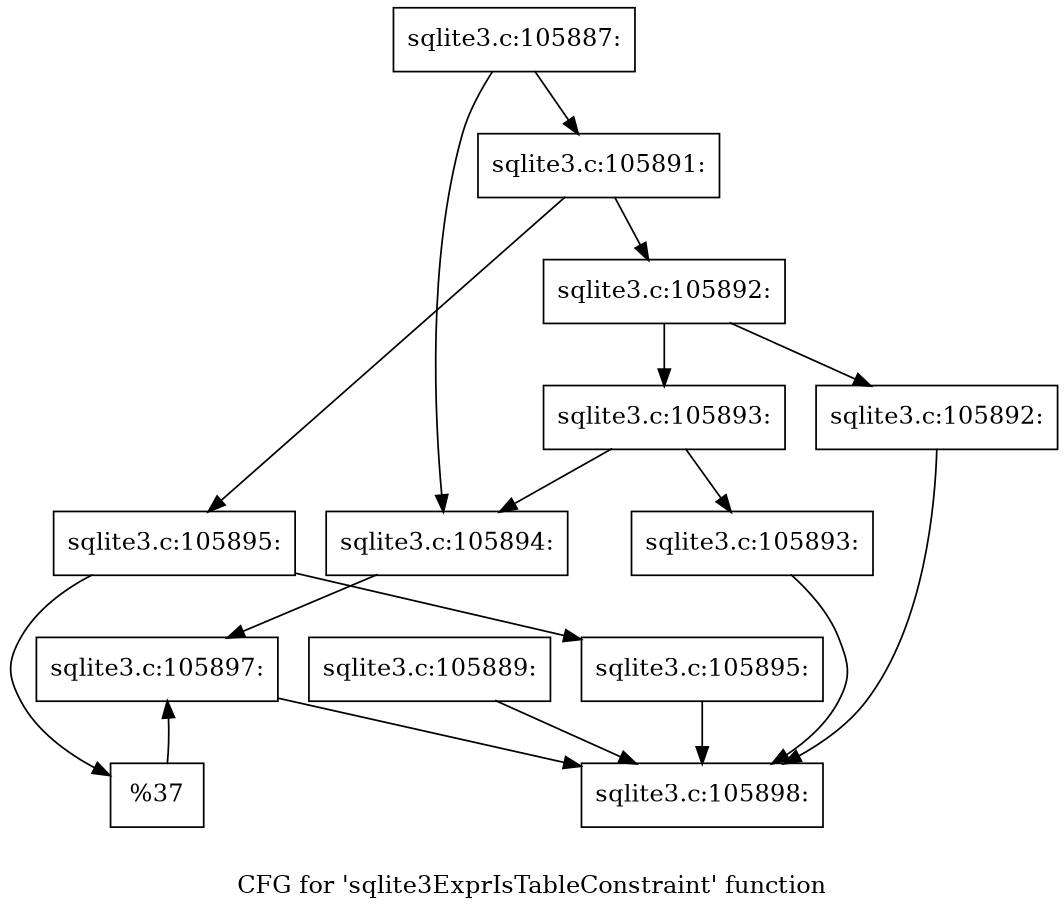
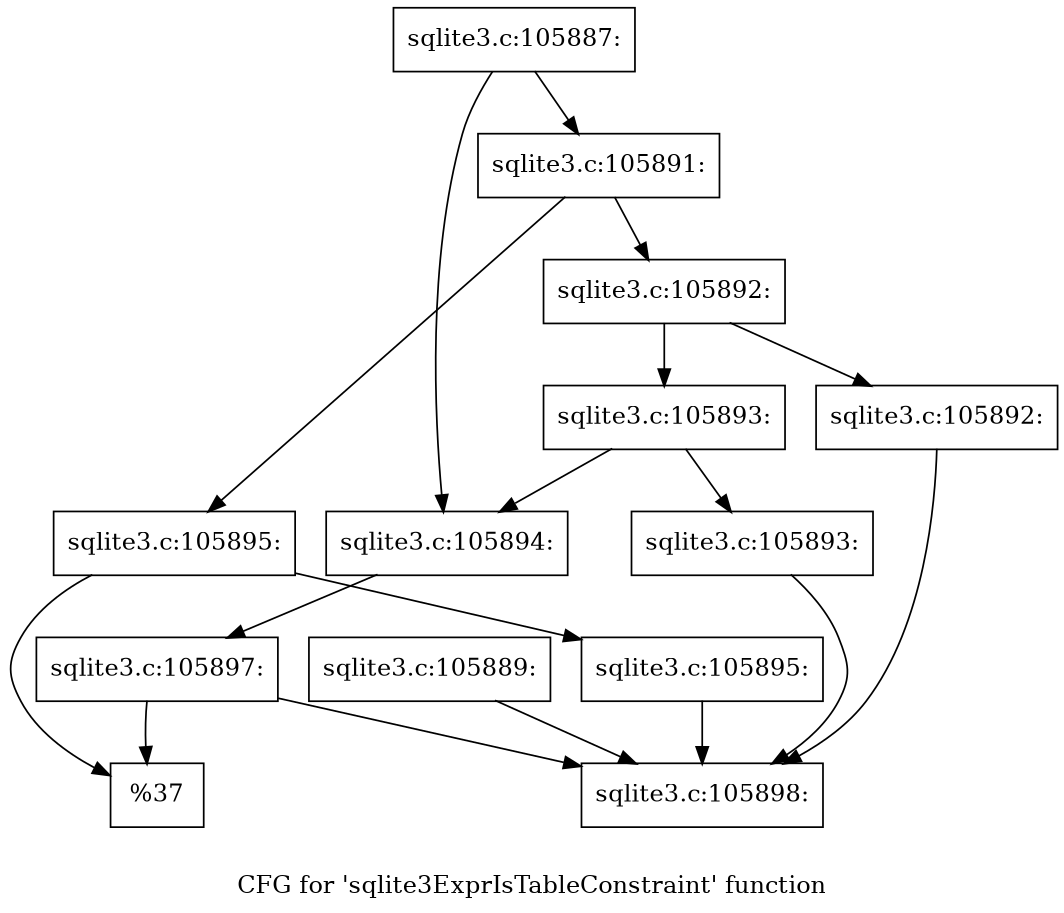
(169, 741) -> (146, 724)
